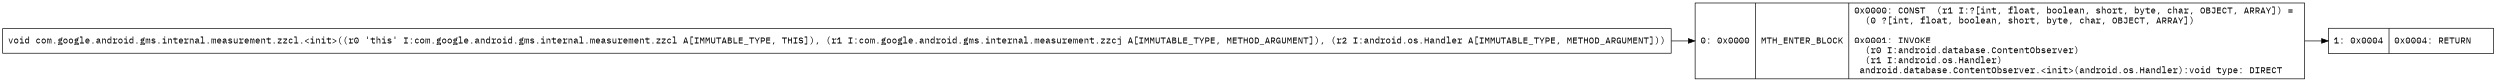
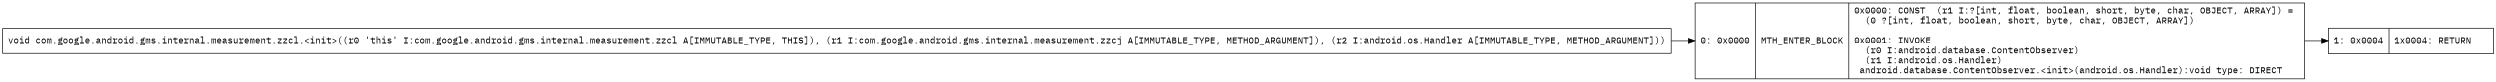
(2441, 41) -> (2441, 41)
